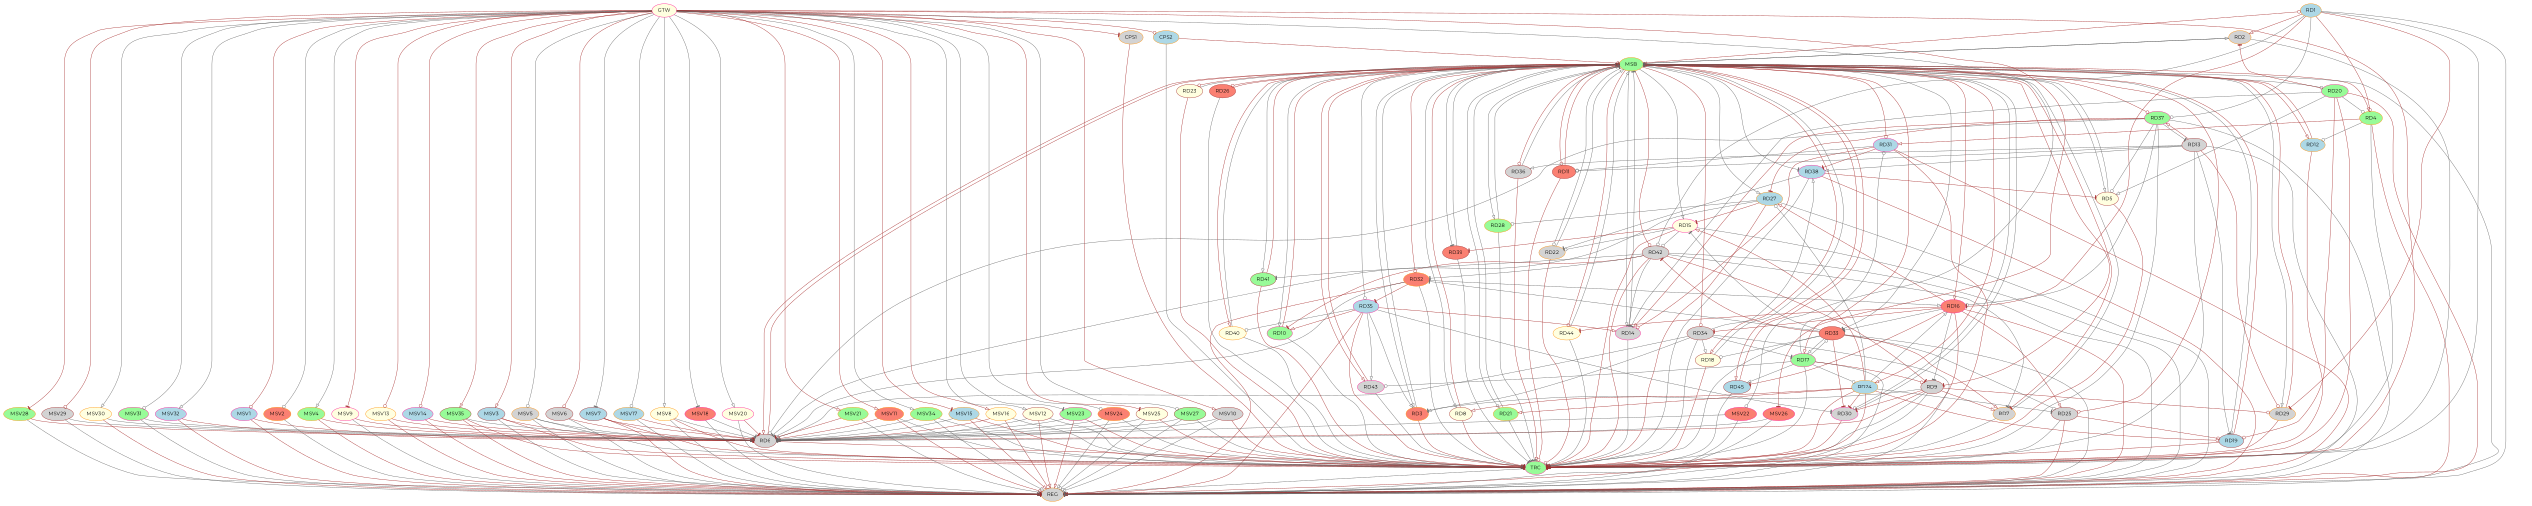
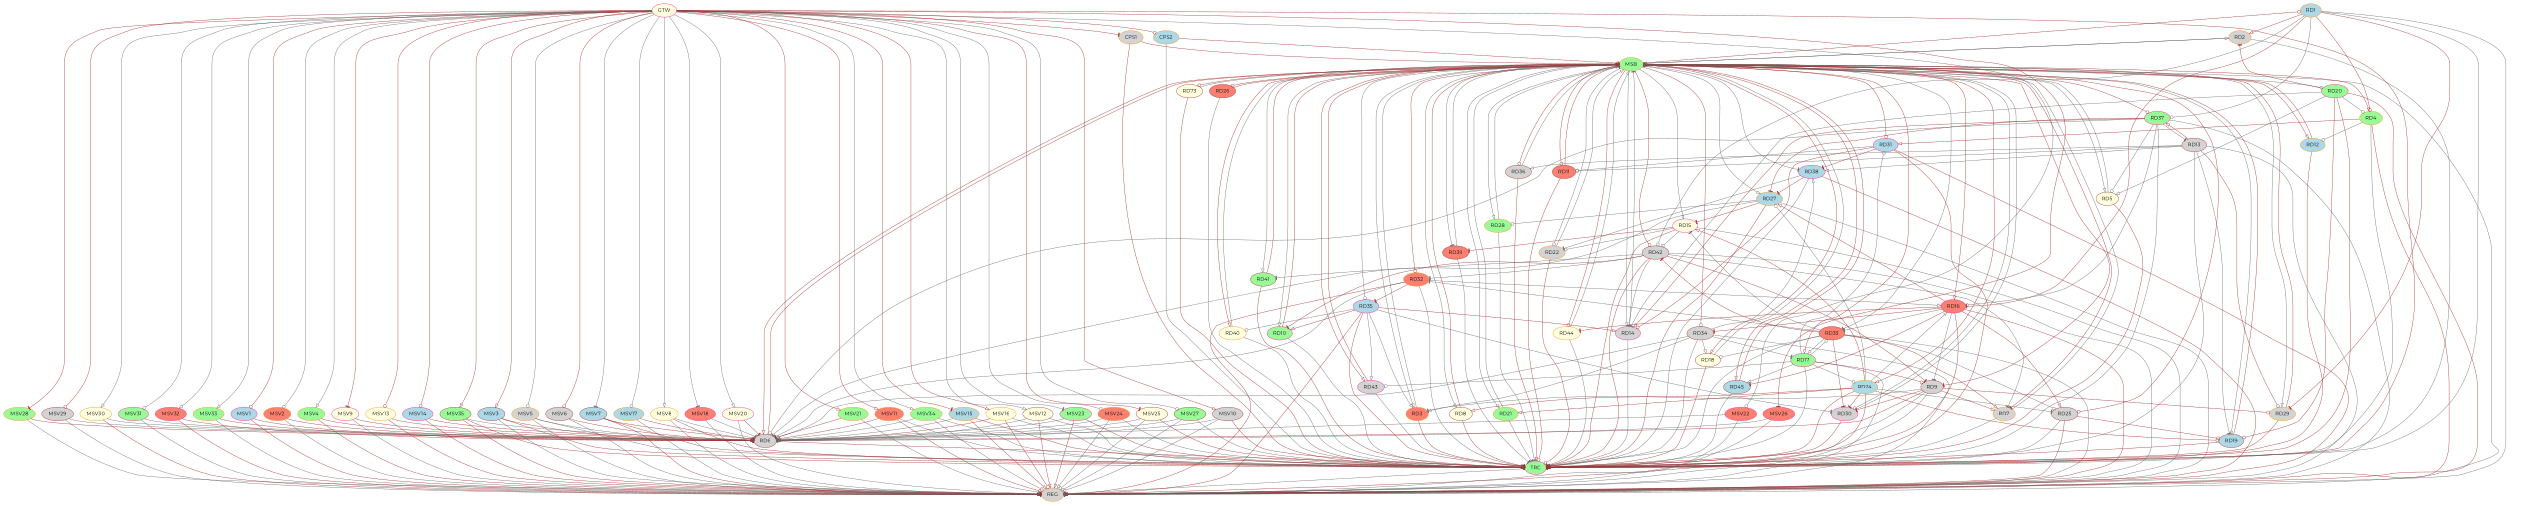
none -> (1378, 60)
(1190, 91) -> (1190, 91)
(1960, 185) -> (1791, 185)
(171, 414) -> (171, 414)
none -> (209, 414)
none -> (519, 437)
